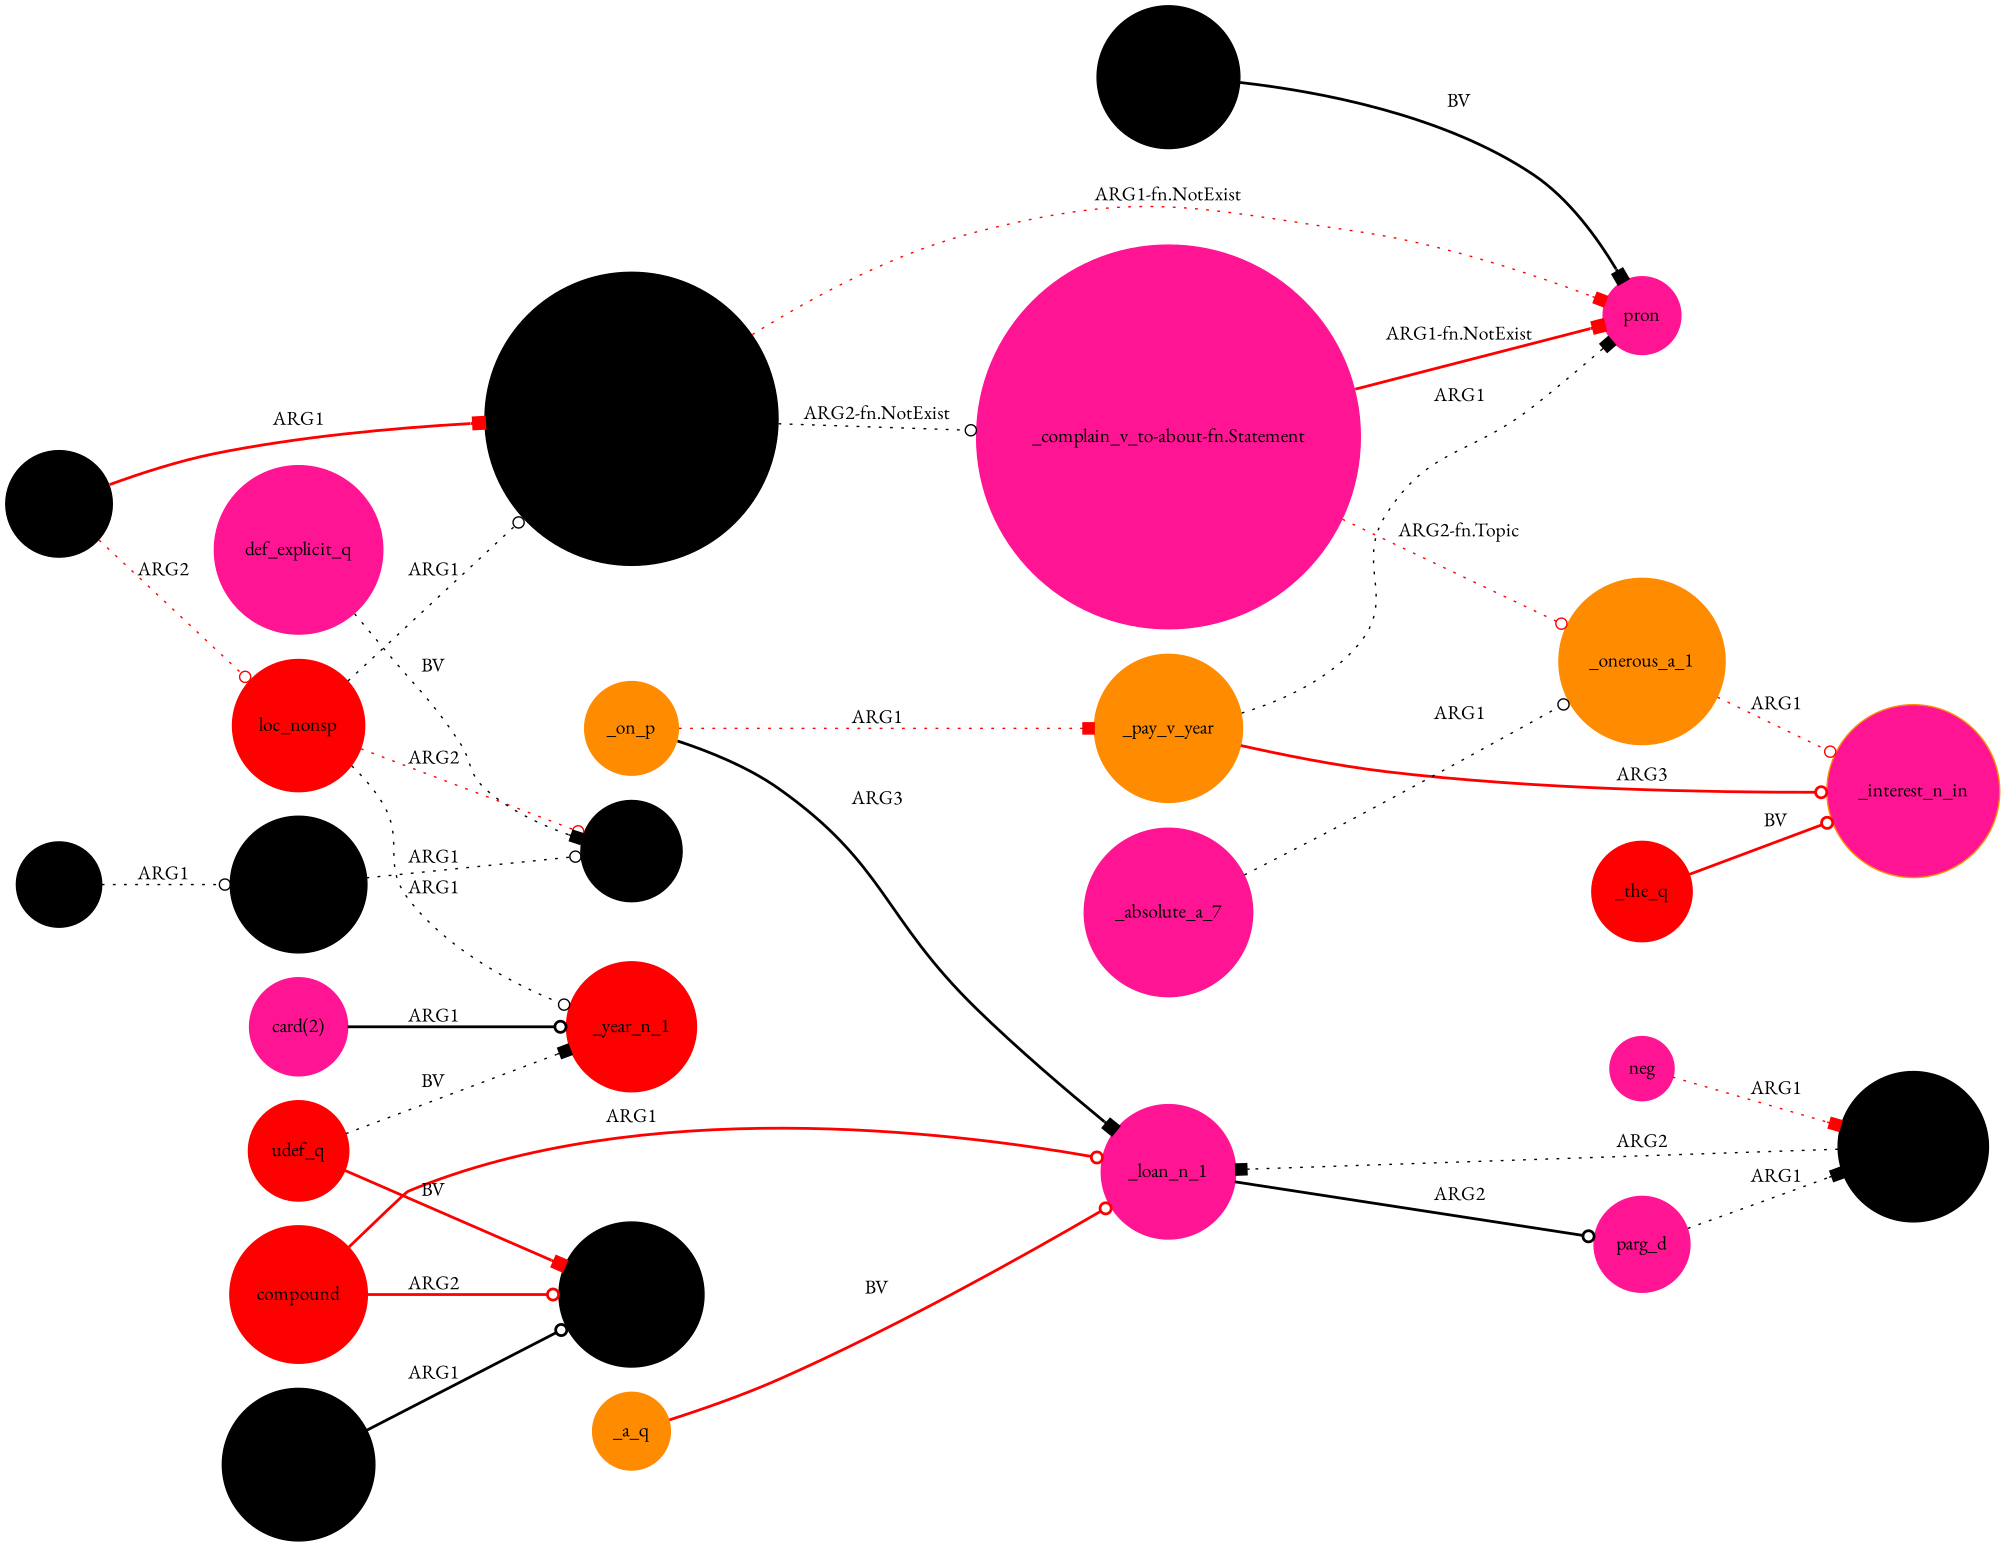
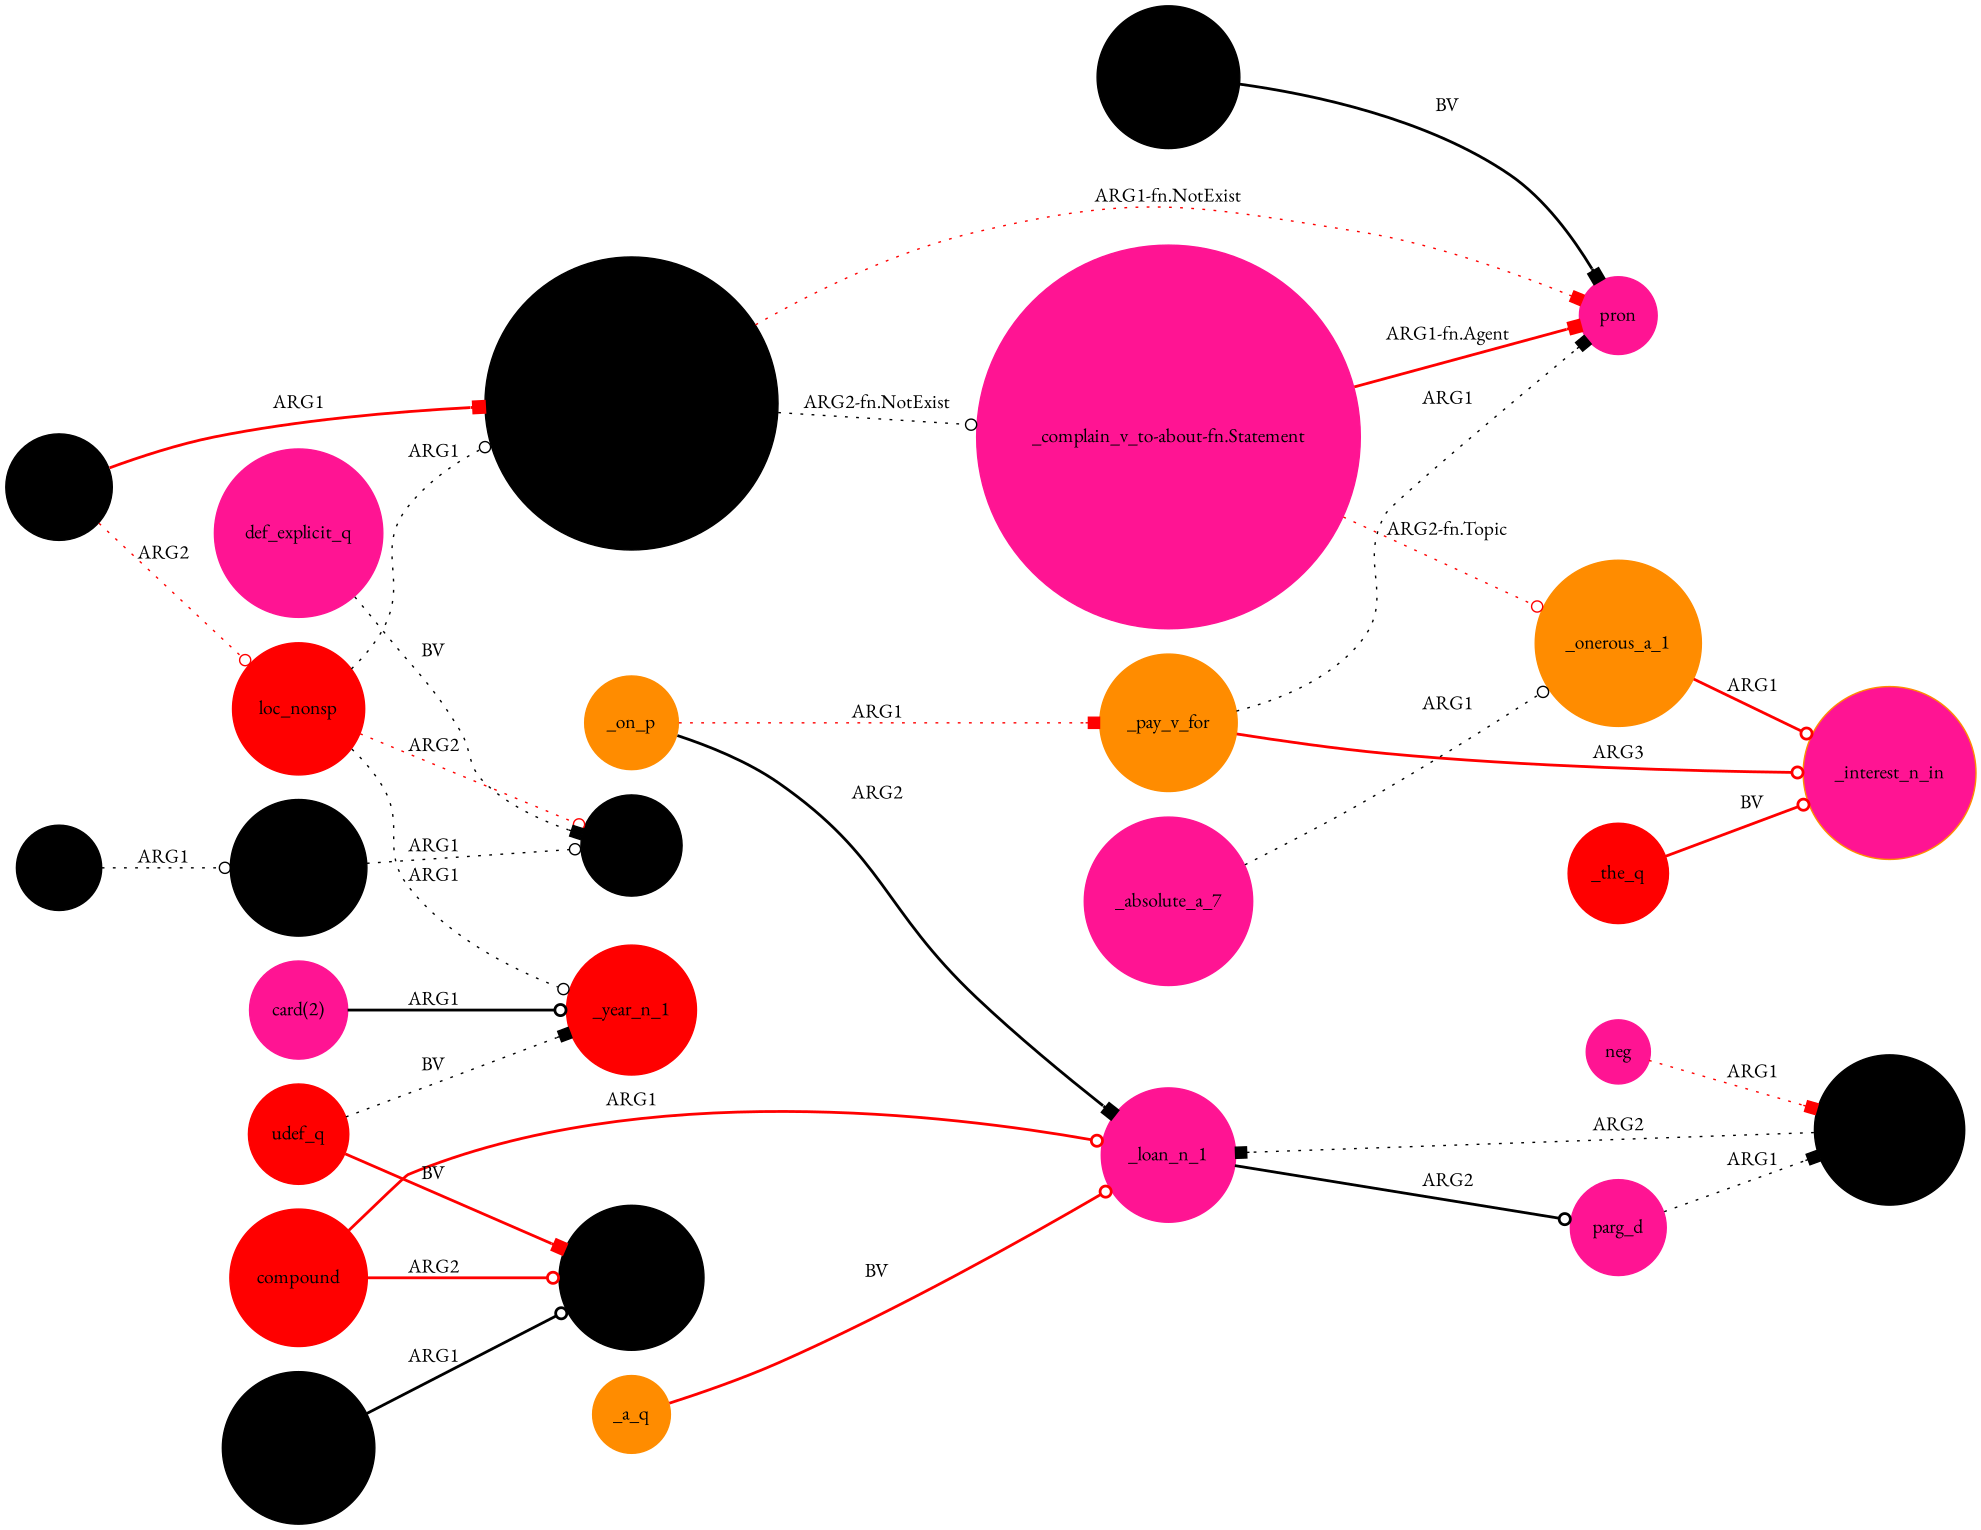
(1460, 334) -> (1448, 334)
(1771, 723) -> (1748, 705)
(1168, 728) -> (1168, 723)
(877, 799) -> (877, 793)
